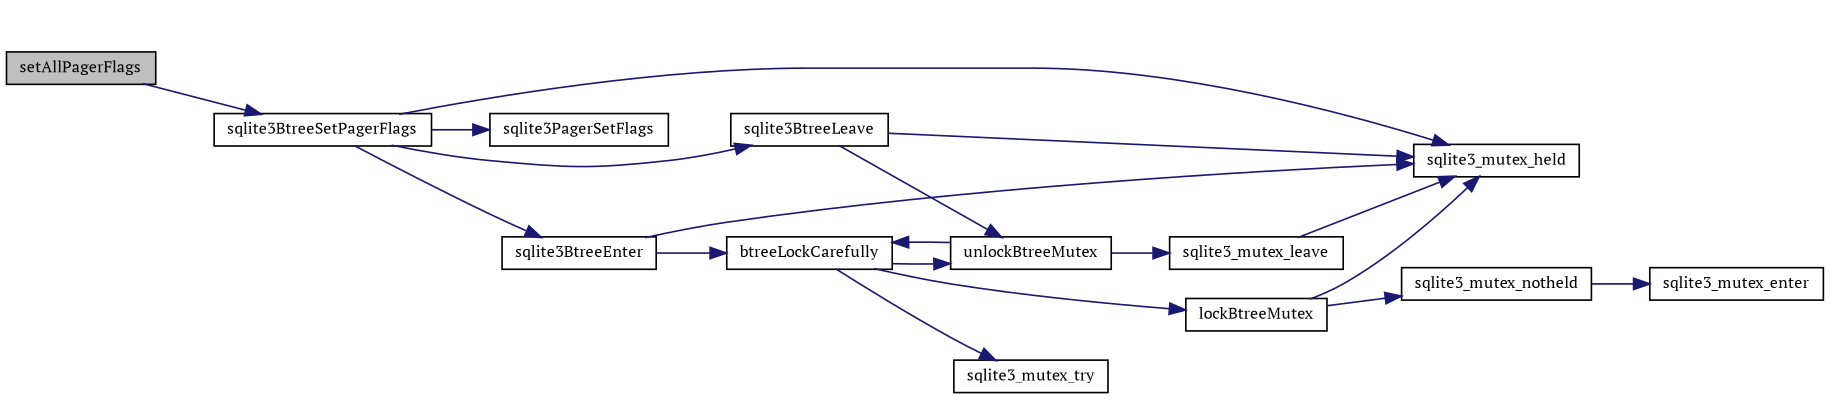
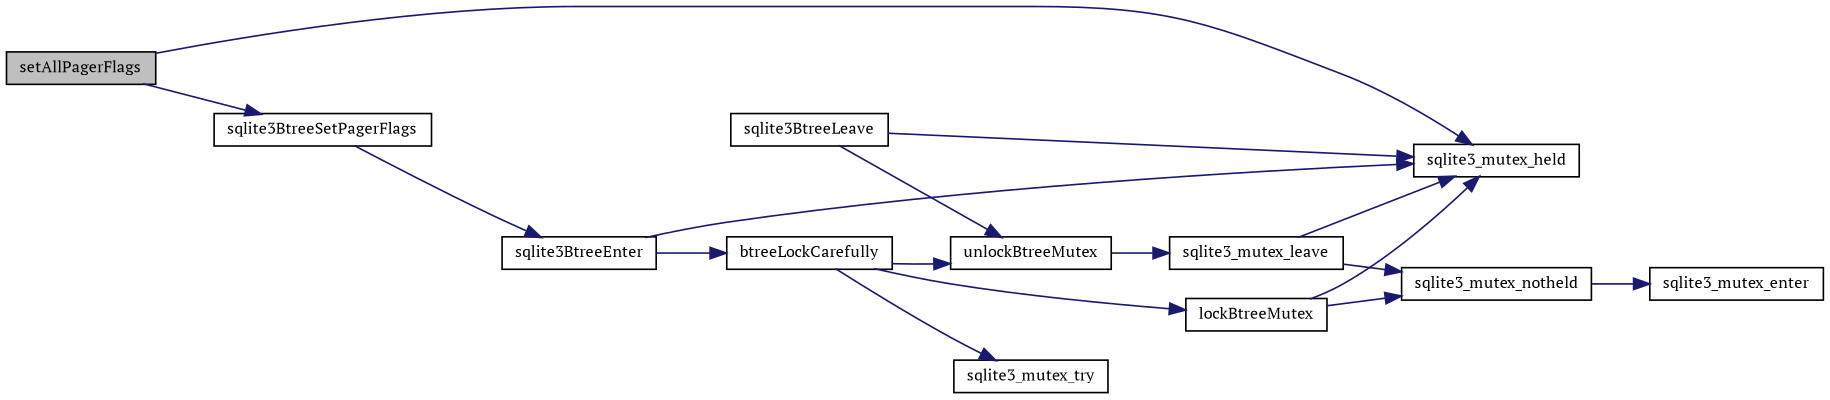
(918, 68) -> (819, 6)
(579, 130) -> none
(563, 166) -> none
(930, 242) -> none
none -> (1354, 266)
